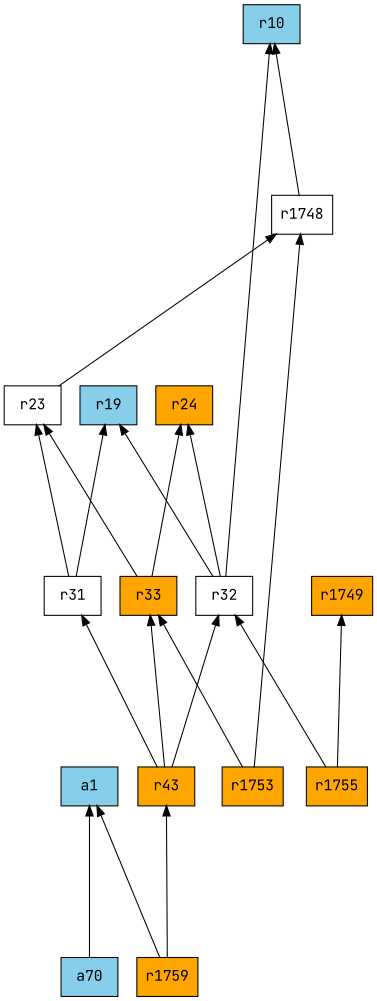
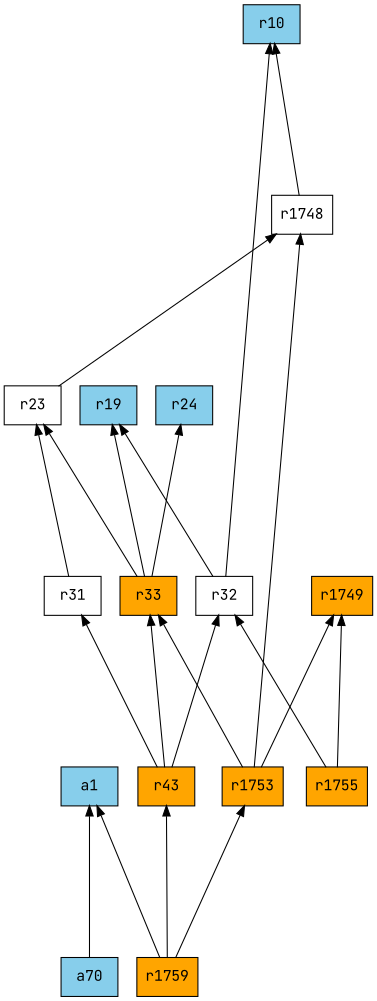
(184, 405) -> (184, 405)
(205, 506) -> none
(88, 513) -> (130, 506)
none -> (295, 696)
none -> (208, 887)
